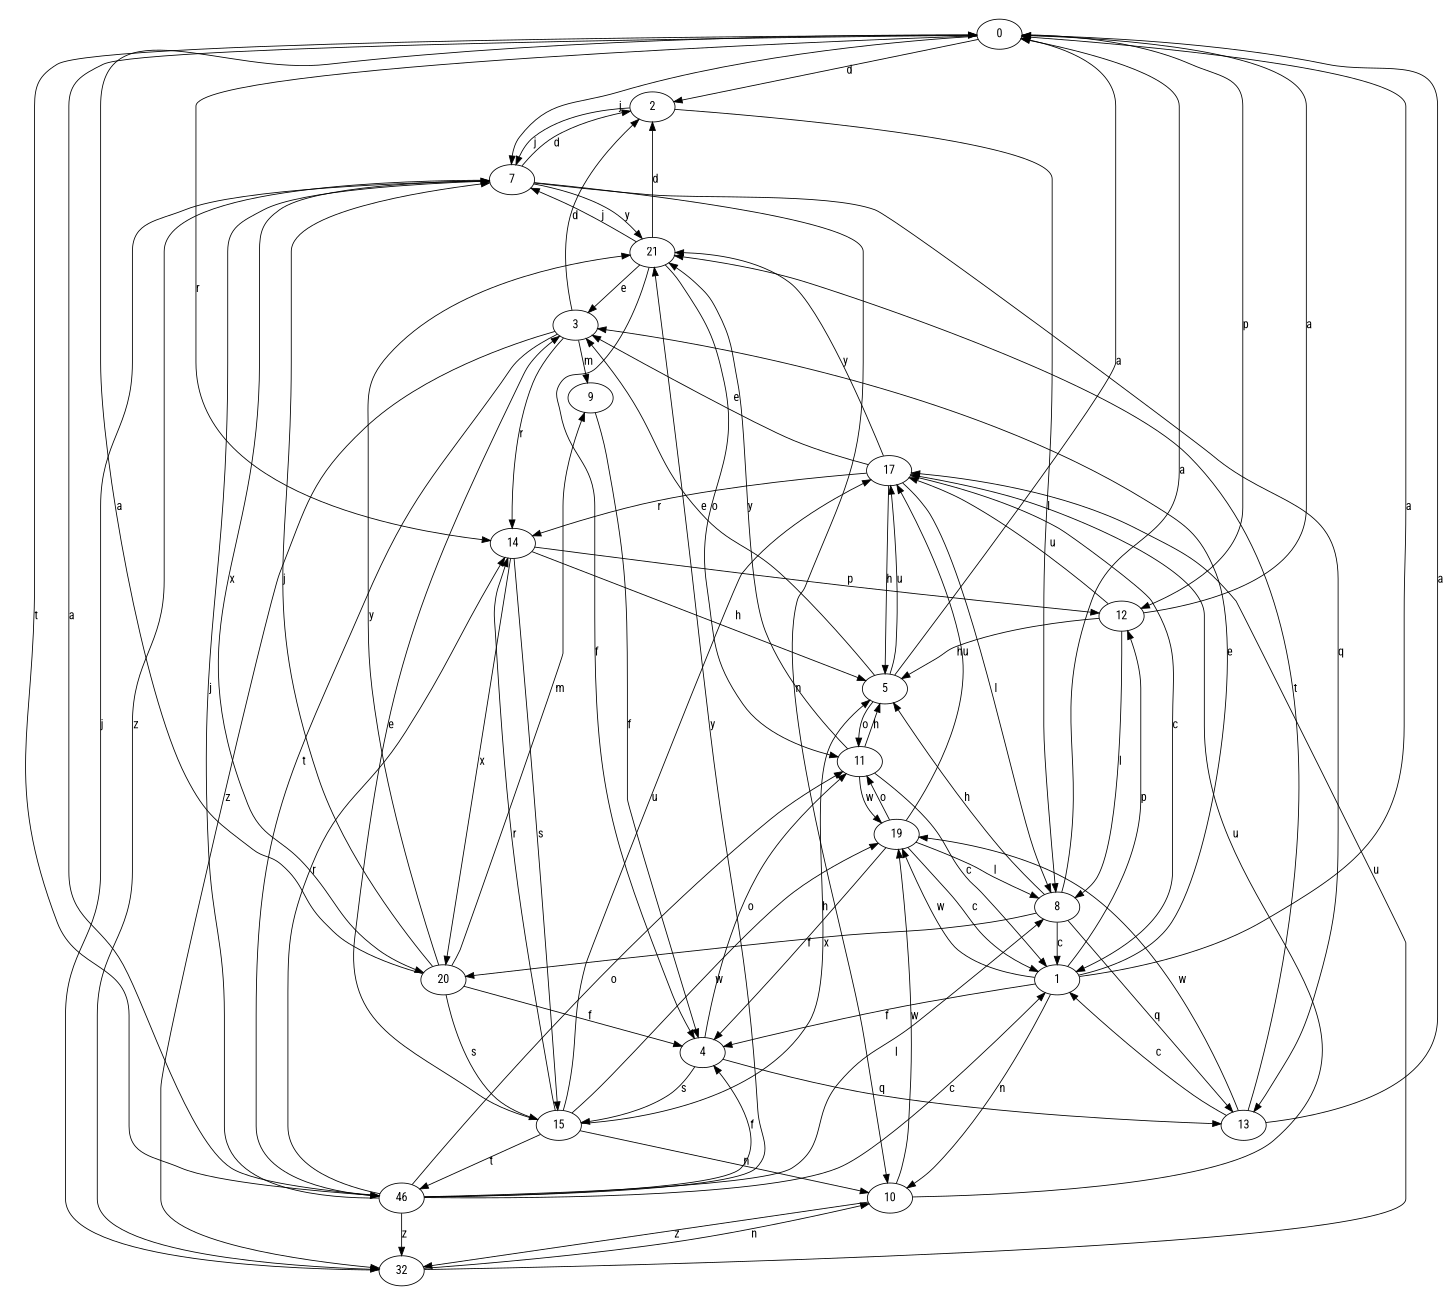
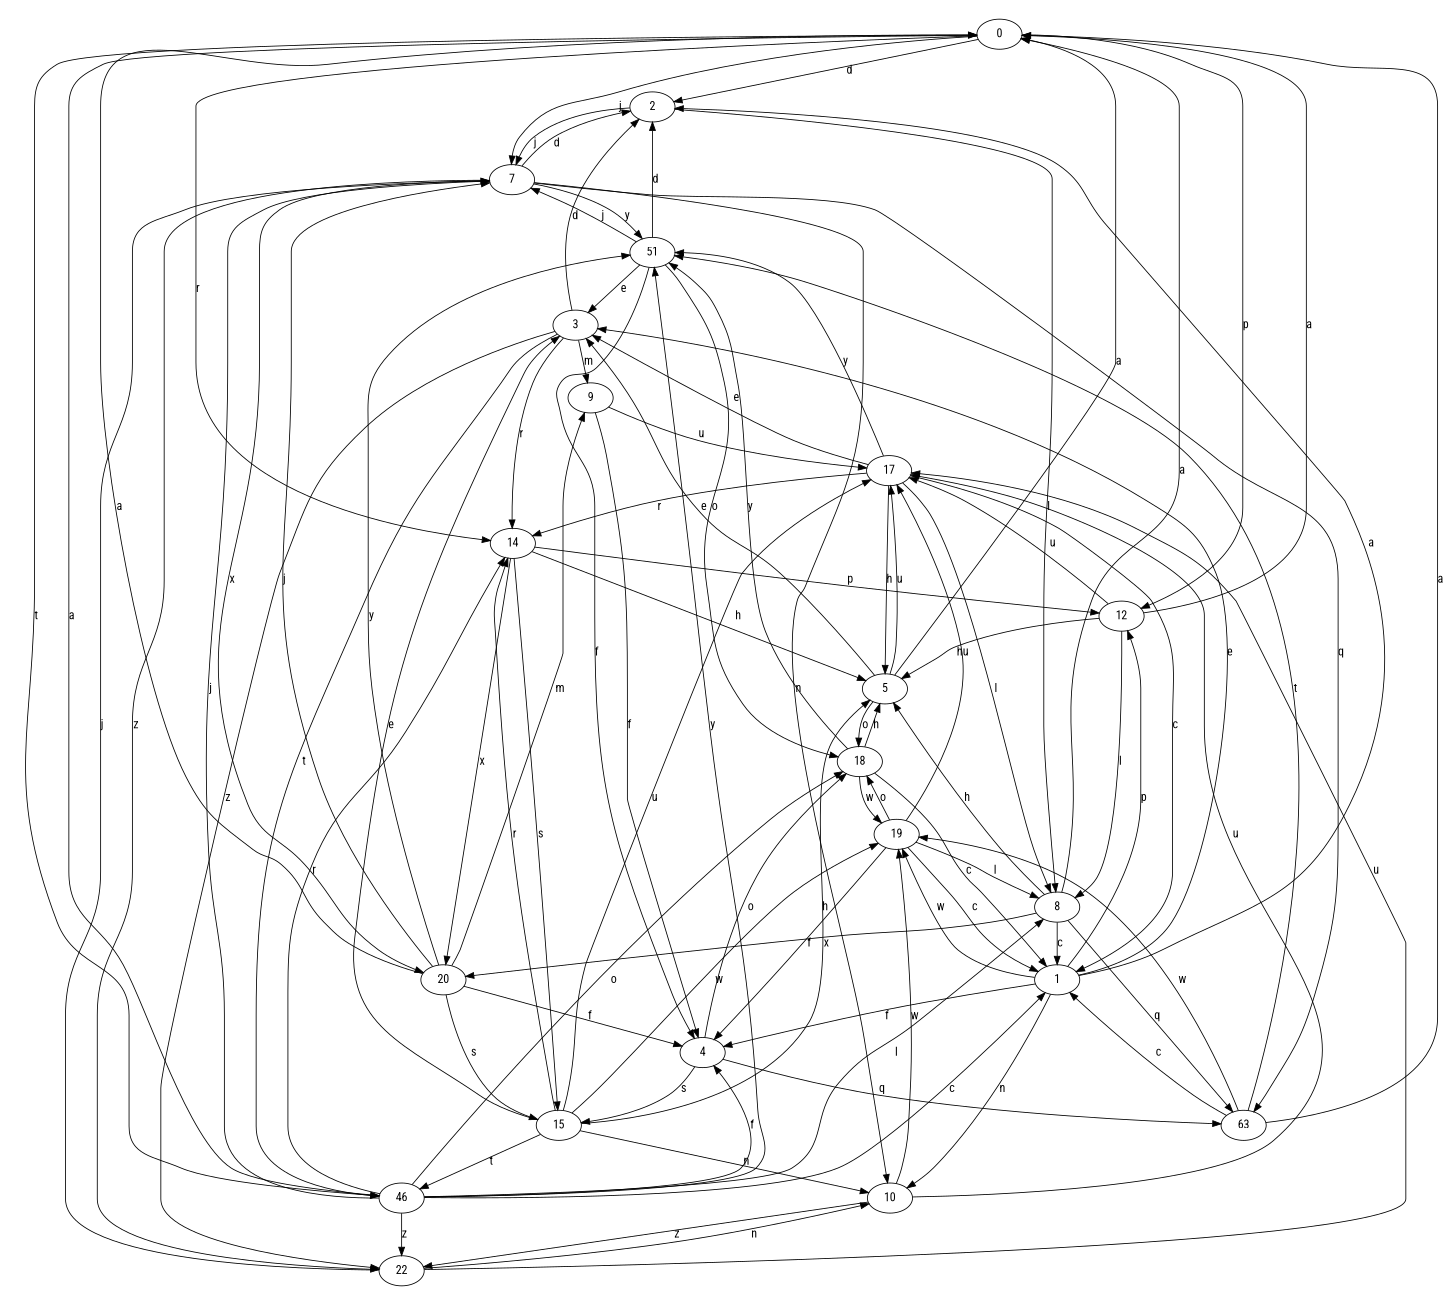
(652, 252) -> (652, 252)
(1406, 448) -> (1287, 434)
none -> (737, 449)
(860, 762) -> (860, 762)
(1244, 1125) -> (1244, 1125)
(402, 1271) -> (402, 1271)
